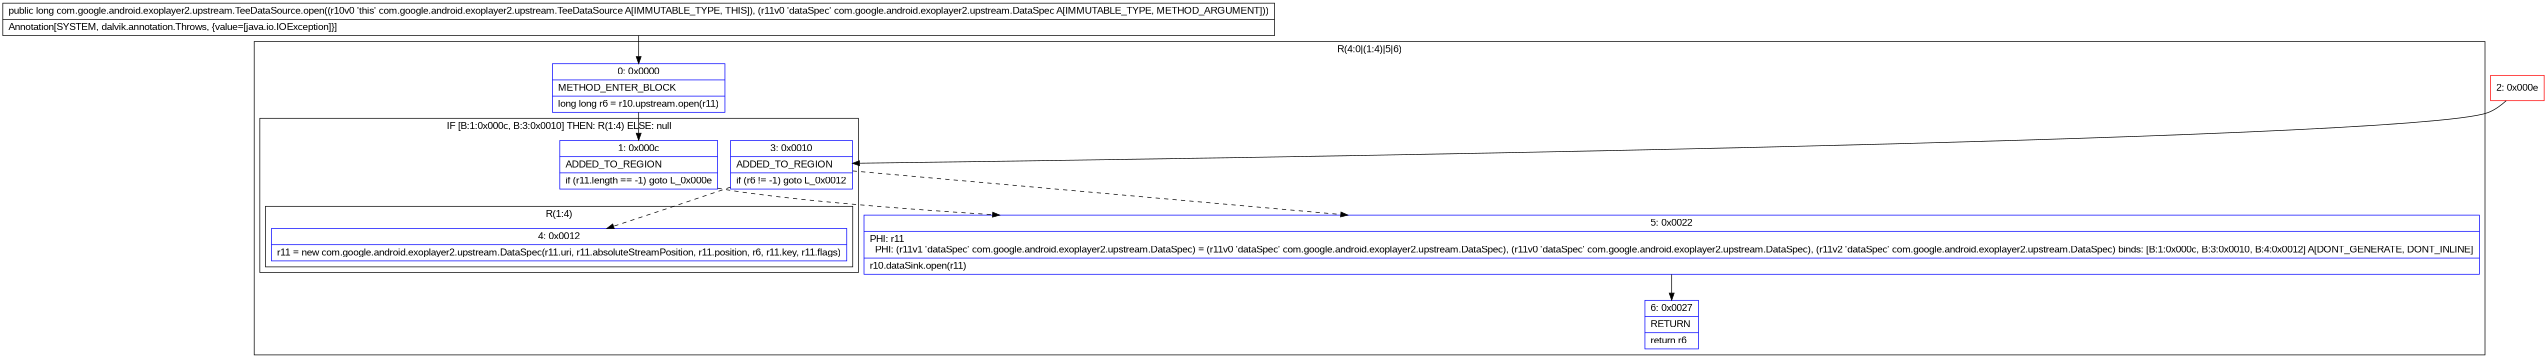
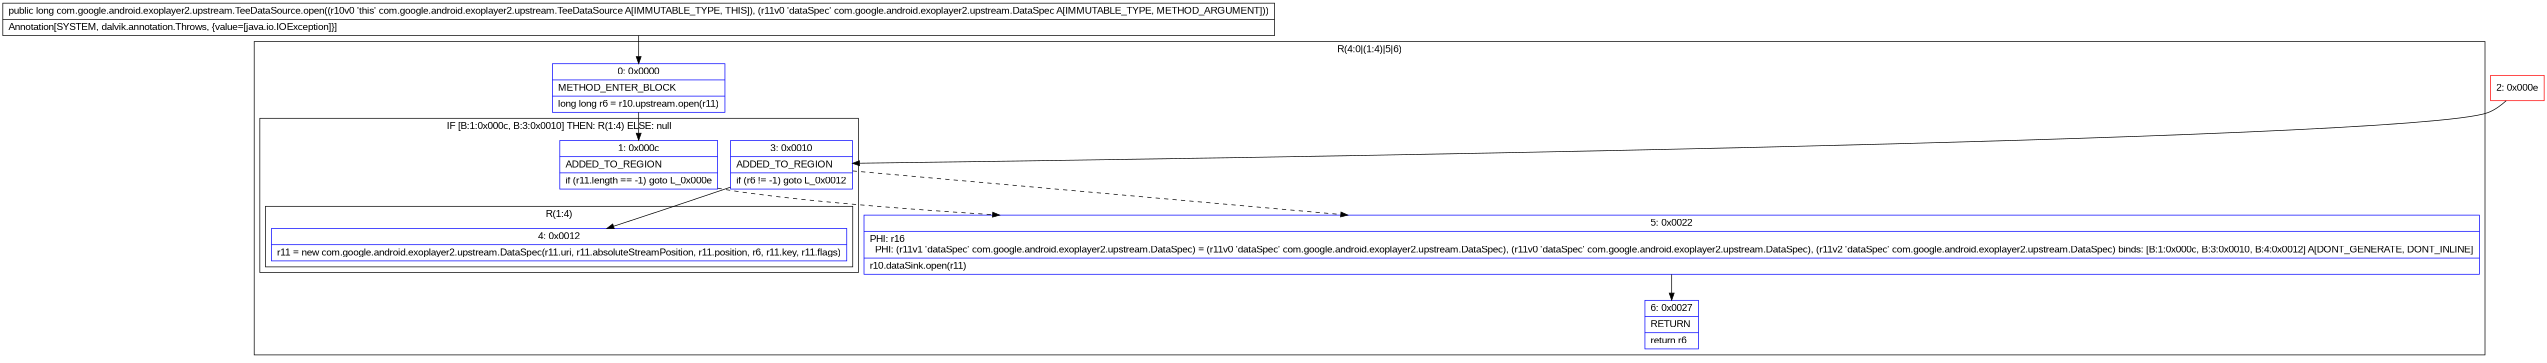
(660, 211) -> (660, 211)
(888, 239) -> (889, 239)
